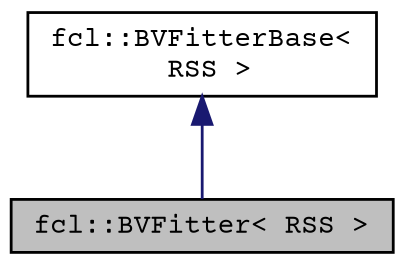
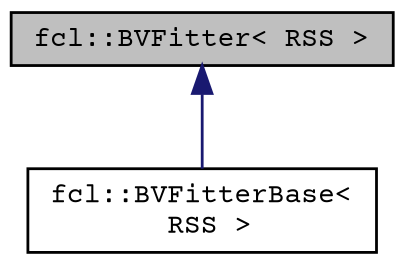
(202, 162) -> (202, 131)
